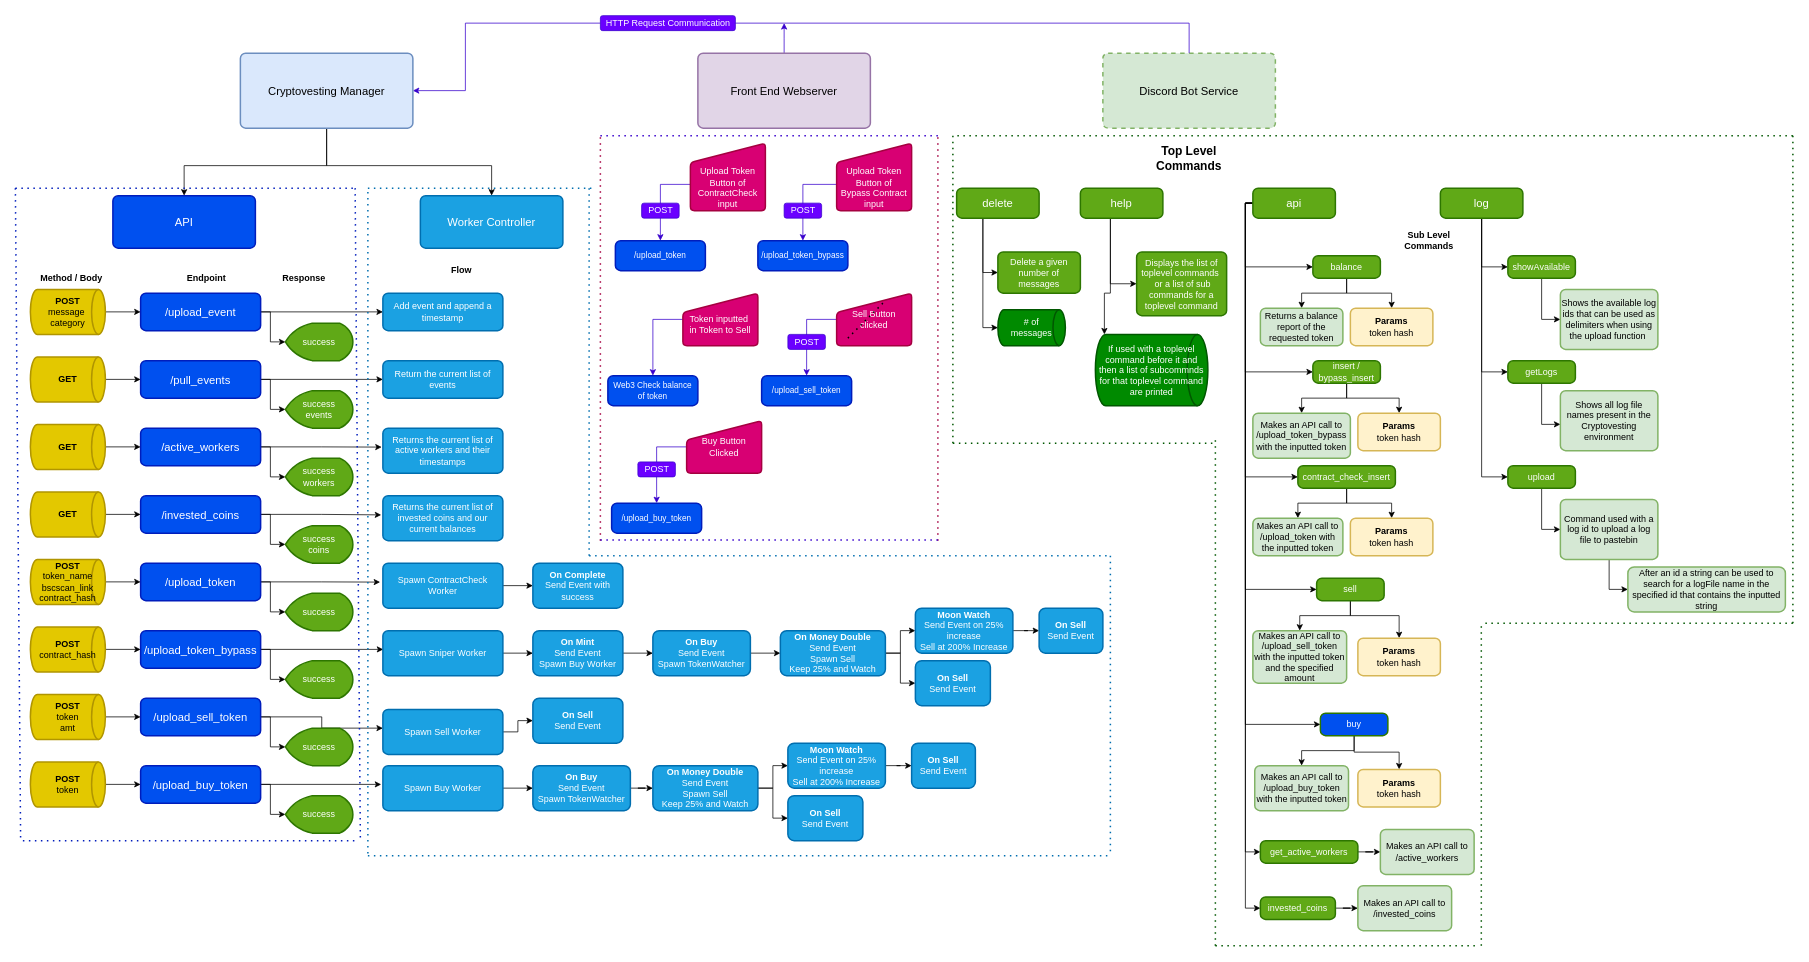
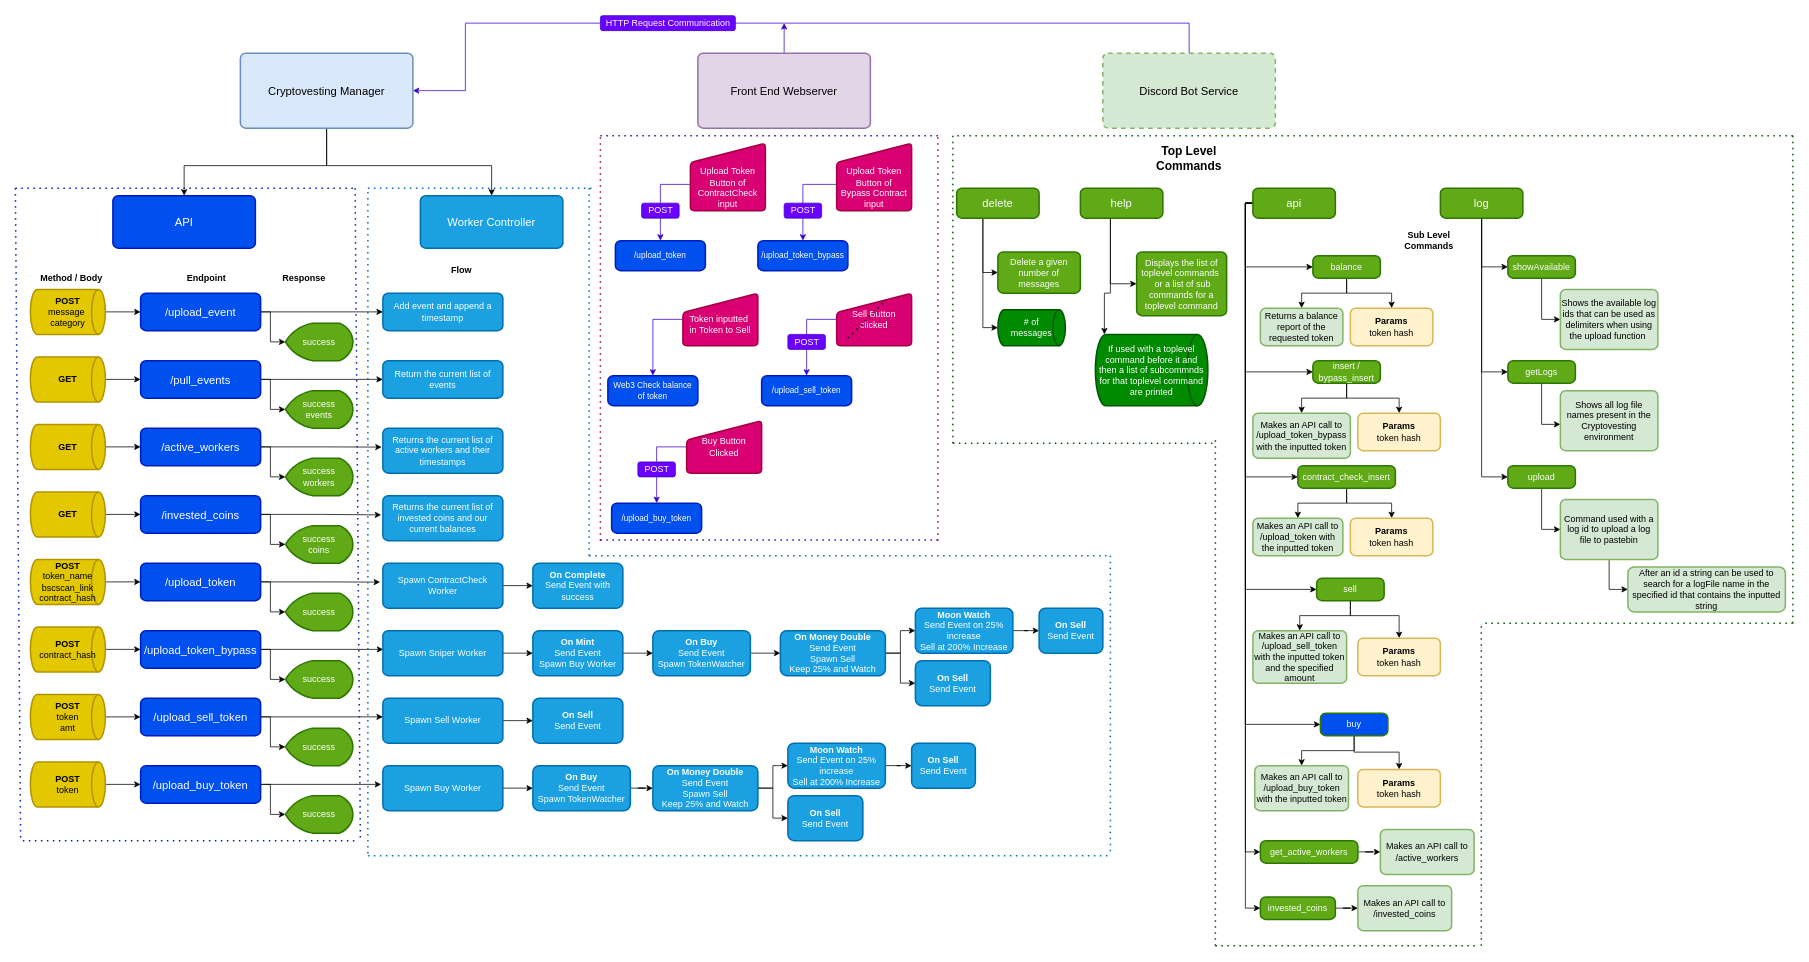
(443, 732) -> (443, 720)
